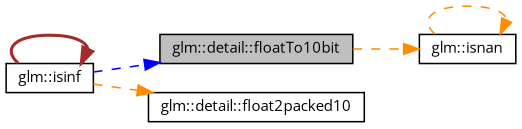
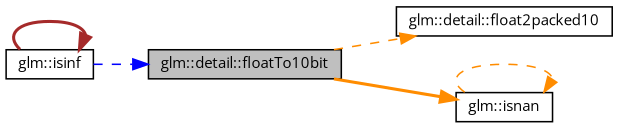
(378, 49) -> (387, 88)
(115, 87) -> (367, 44)
